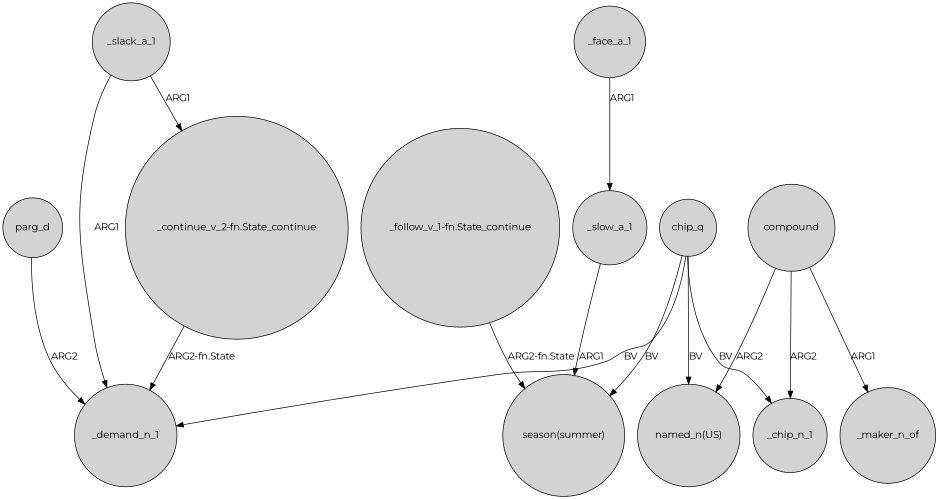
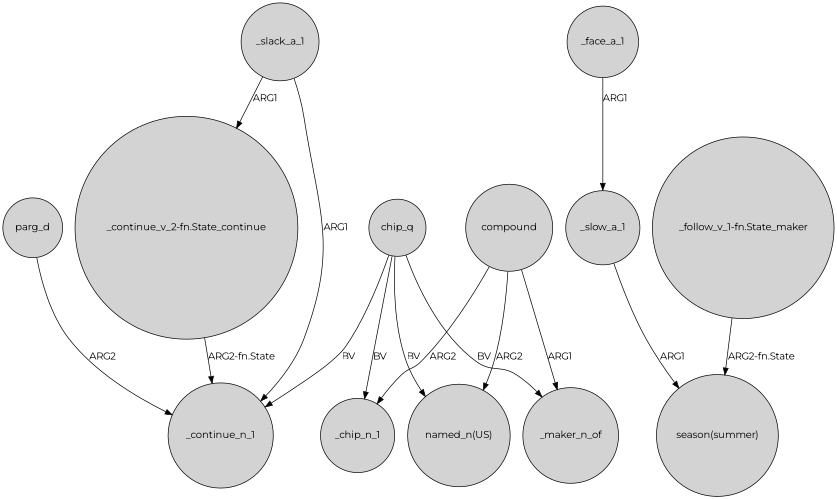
(460, 228) -> (743, 228)
(663, 318) -> (454, 341)
(126, 435) -> (221, 435)
